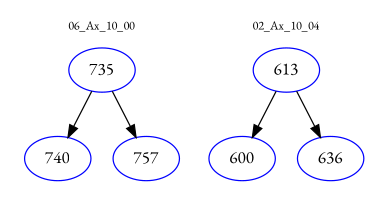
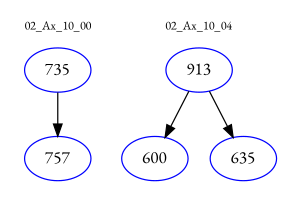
(102, 26) -> (58, 26)
(286, 70) -> (199, 70)
(58, 159) -> none
(331, 159) -> (243, 159)
